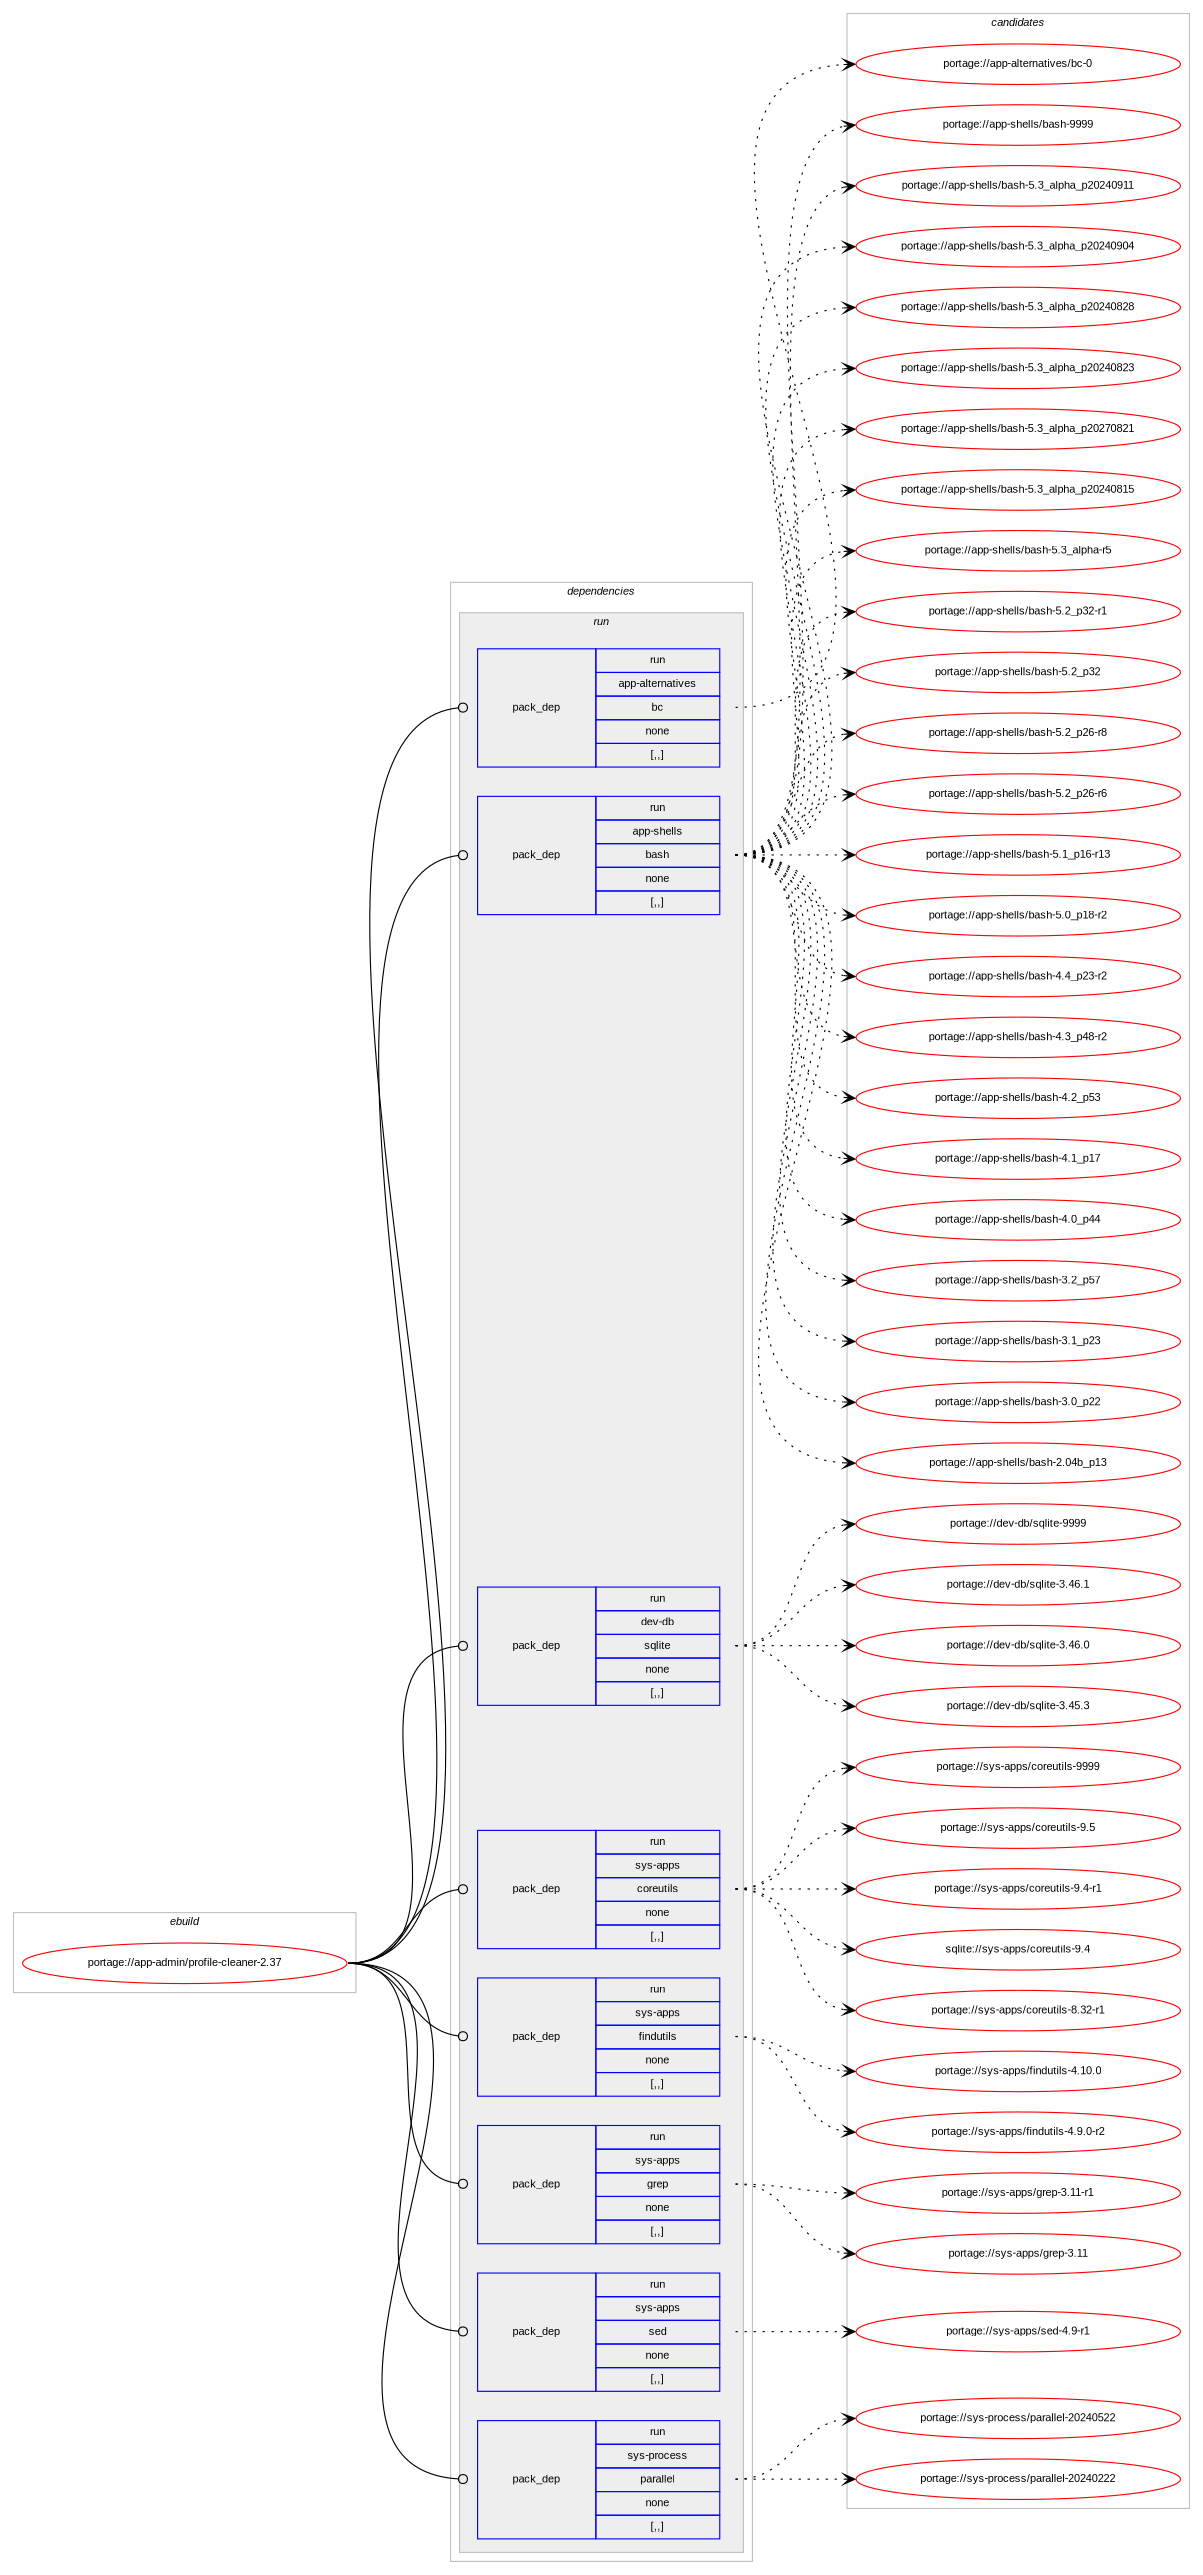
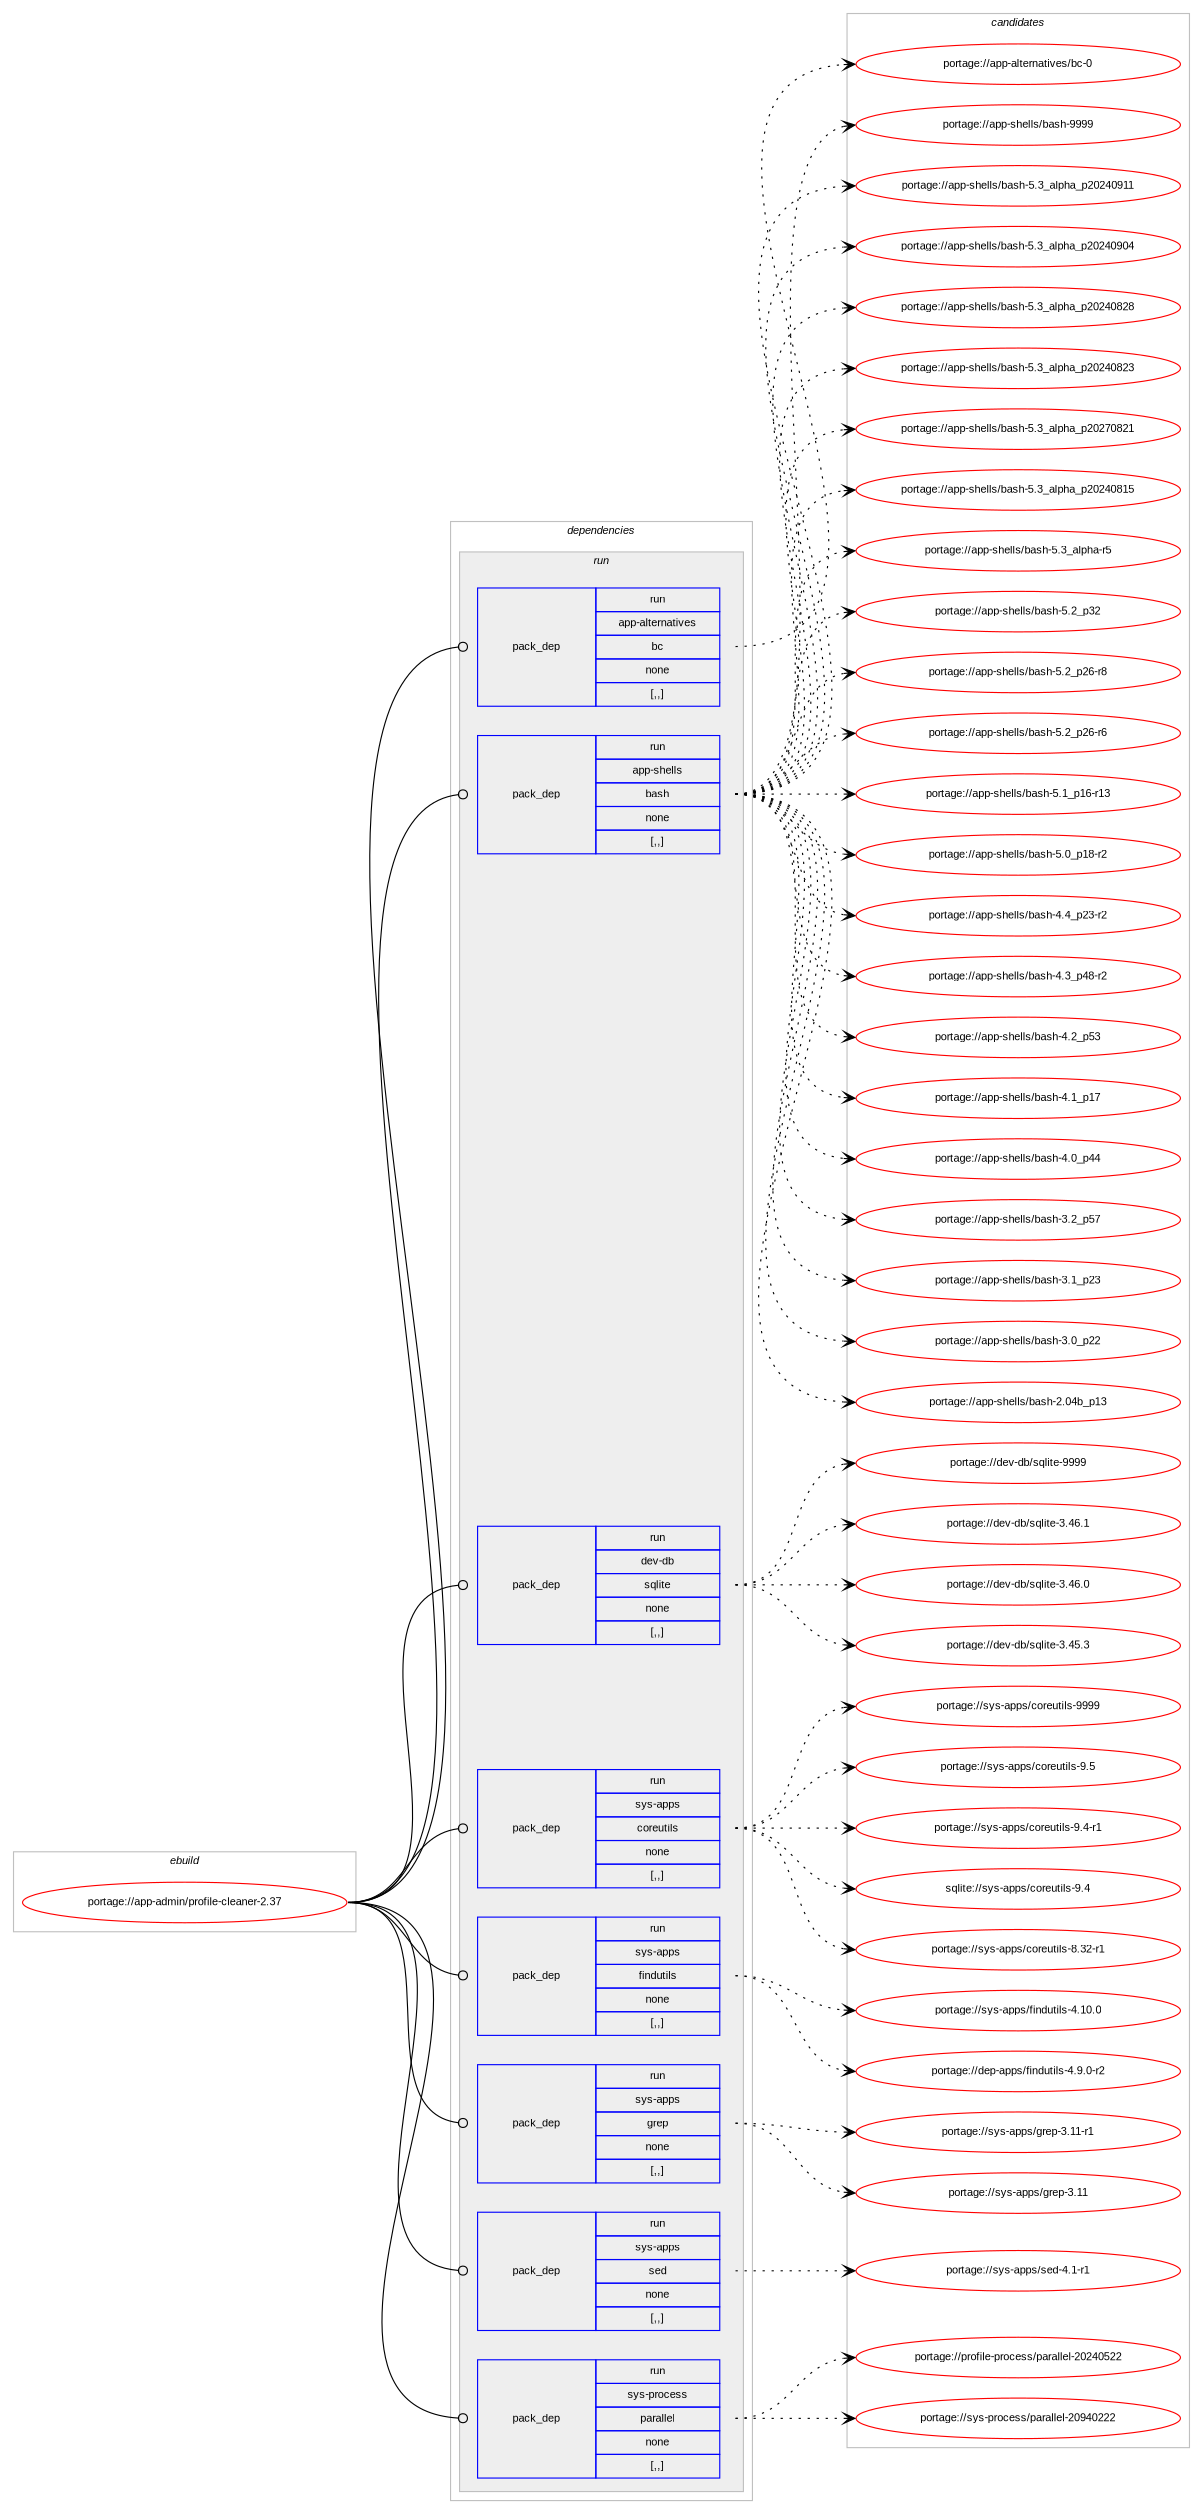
(1018, 612) -> none
(1018, 2132) -> (1018, 2071)
(1018, 2332) -> (1018, 2271)
(1018, 2418) -> (1018, 2358)
(1018, 2479) -> (1018, 2418)
